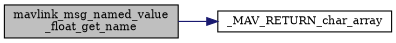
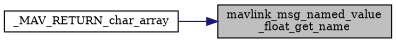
(193, 21) -> (193, 21)
